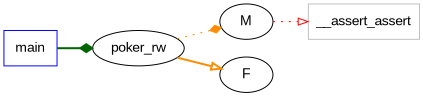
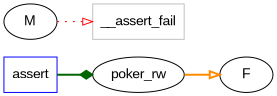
(364, 22) -> (138, 22)
(194, 35) -> none
(30, 48) -> (30, 75)
